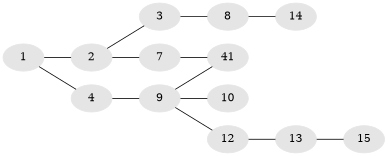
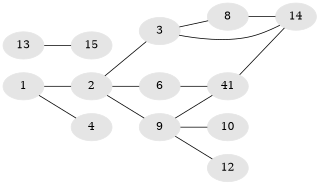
none -> (231, 39)
none -> (262, 51)
(160, 58) -> (160, 86)
(126, 98) -> (126, 107)
(262, 139) -> none
